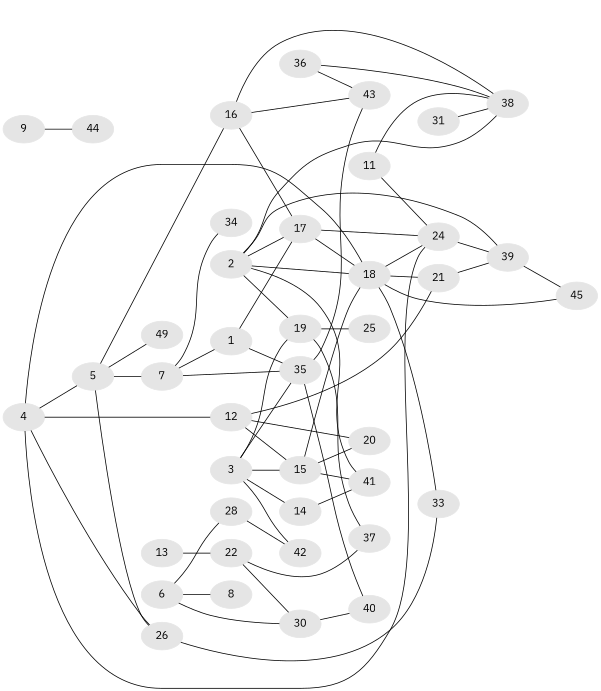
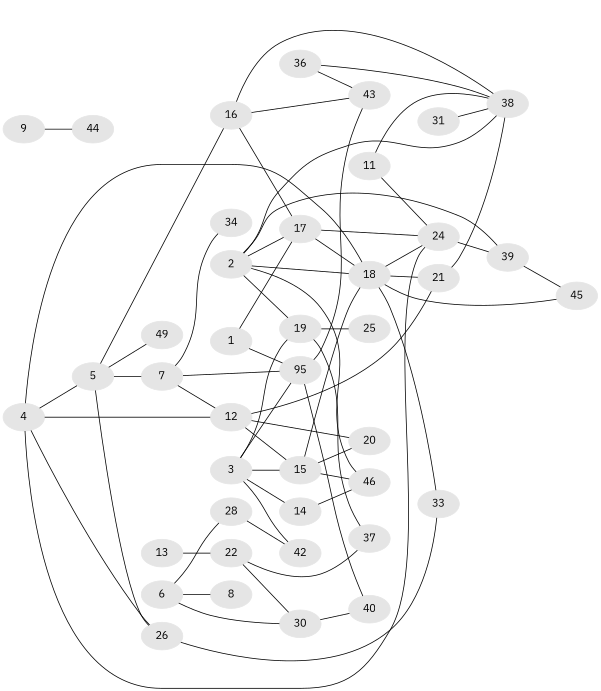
(473, 268) -> (486, 196)
(197, 359) -> (197, 397)
(300, 370) -> (300, 370)
(369, 482) -> (369, 482)
